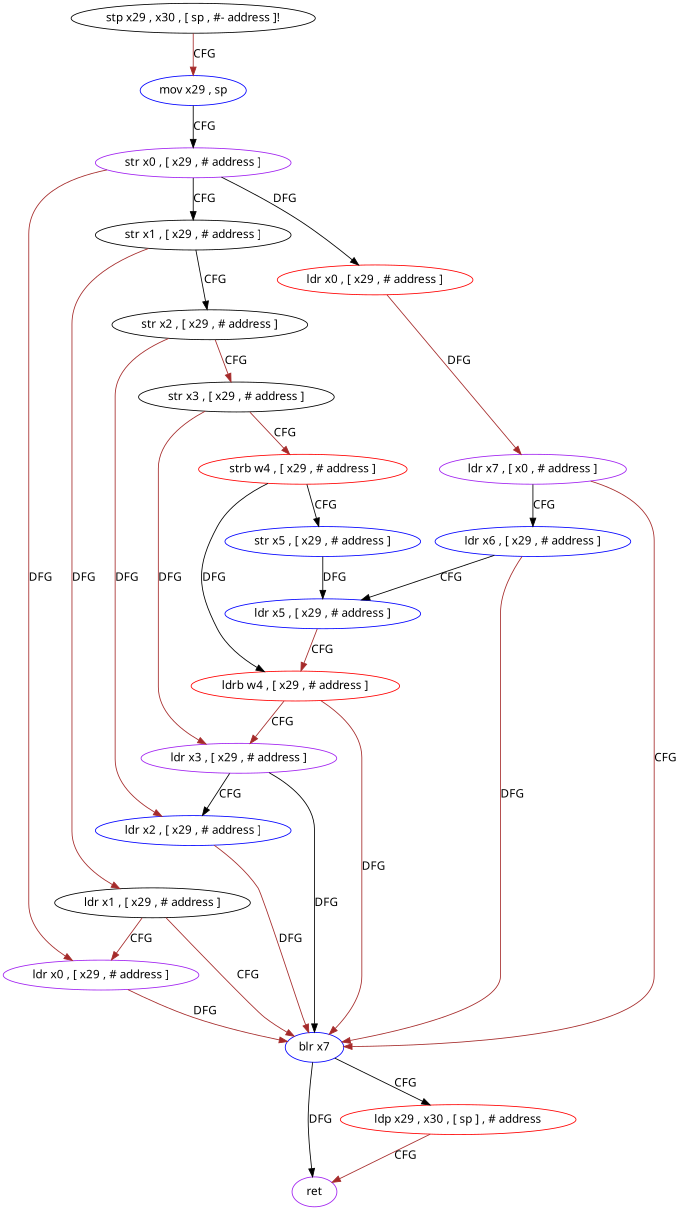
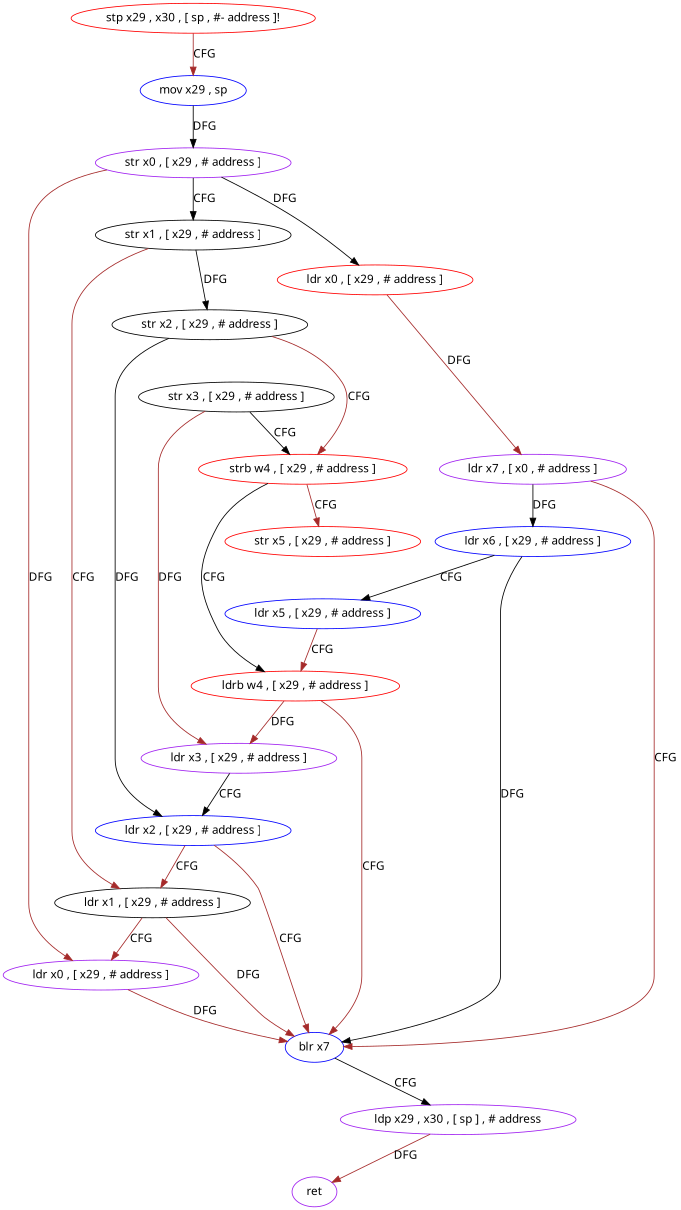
(193, 18) -> (193, 18)
(205, 127) -> (205, 127)
(216, 280) -> (216, 280)
(222, 357) -> (338, 377)
(267, 430) -> (267, 430)
(312, 501) -> (312, 501)
(545, 505) -> (545, 505)
(323, 542) -> (323, 542)
(115, 570) -> (115, 570)
(323, 573) -> none
(84, 578) -> (84, 578)
(214, 578) -> (214, 578)
(283, 722) -> (283, 722)
(501, 849) -> (501, 849)
none -> (175, 863)
(374, 867) -> (374, 867)
(314, 889) -> none
(291, 939) -> (291, 939)
(248, 975) -> (248, 975)
(308, 1115) -> none
(458, 1120) -> (458, 1120)
(406, 1156) -> (406, 1156)
